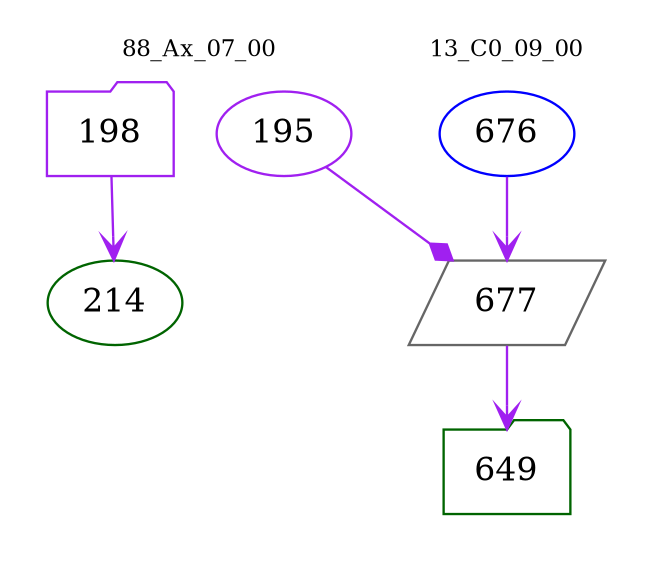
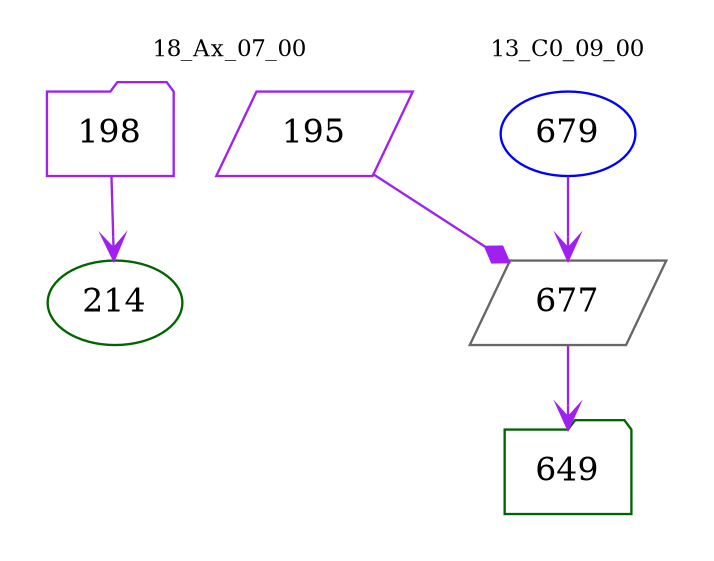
(200, 50) -> (230, 50)
(284, 134) -> (315, 134)
(507, 134) -> (568, 134)
